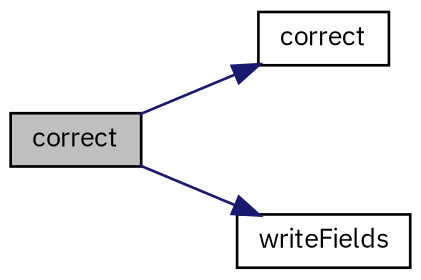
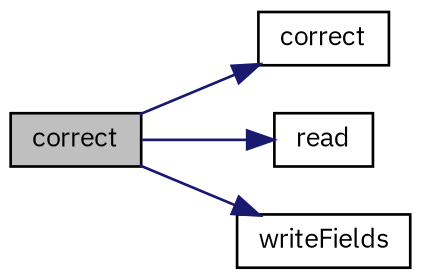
none -> (324, 140)
